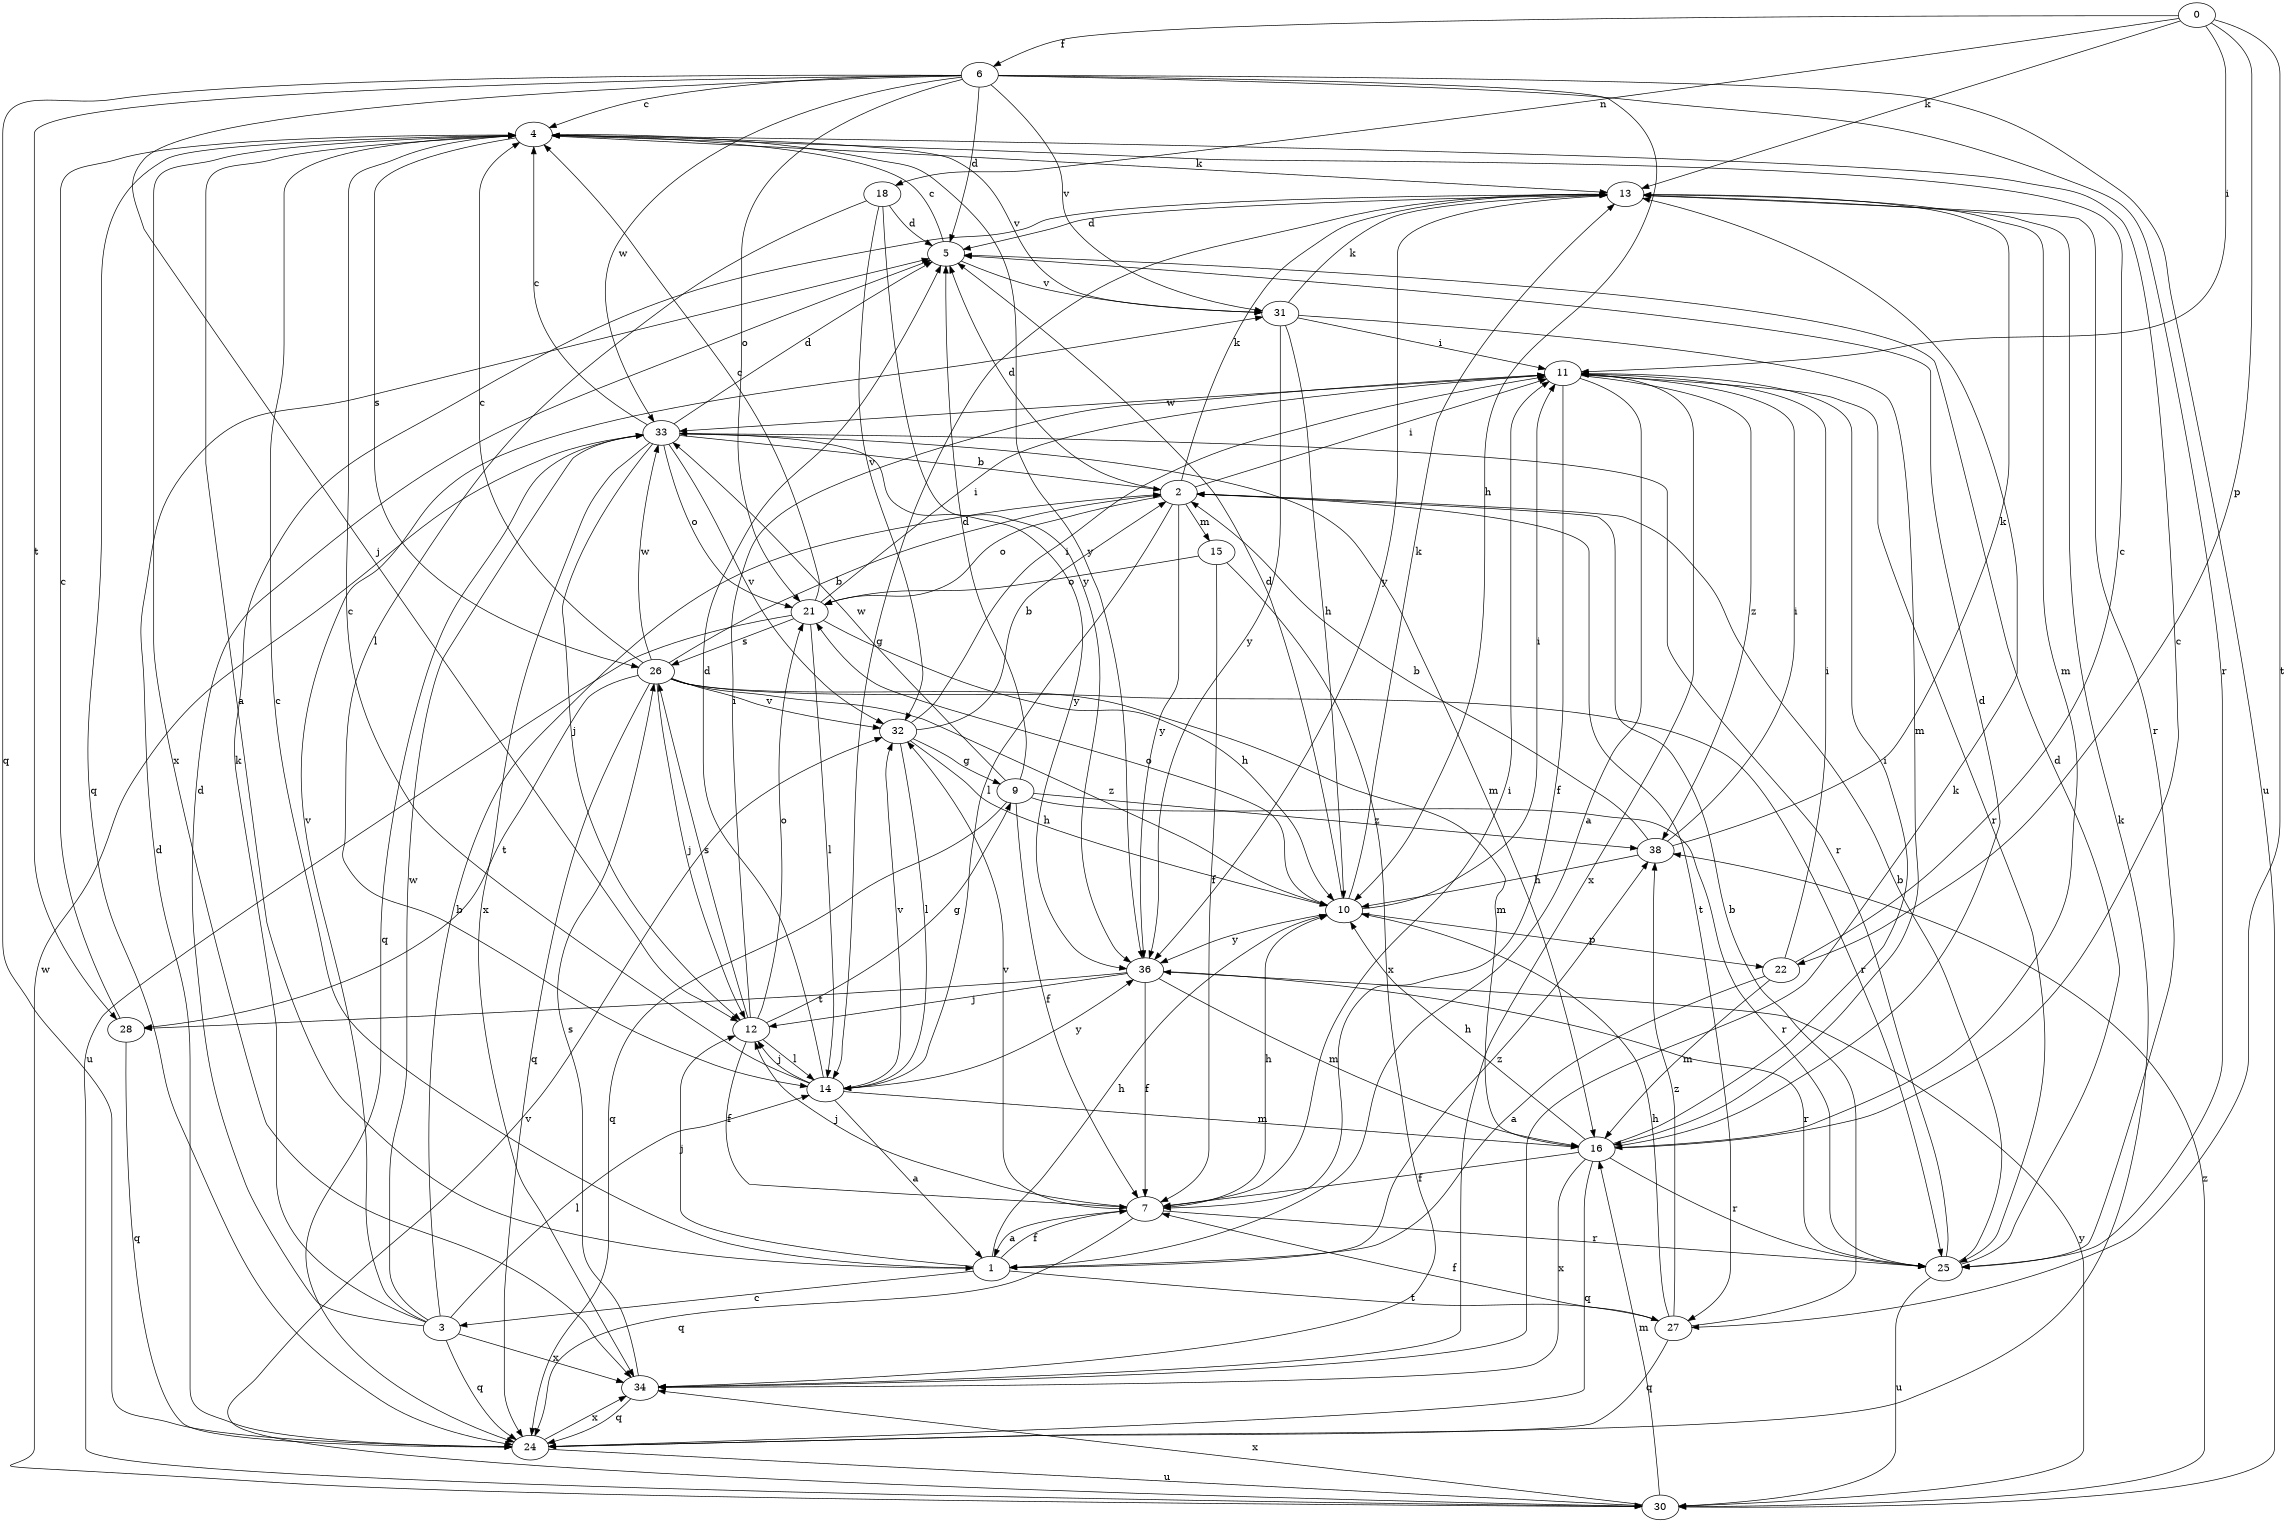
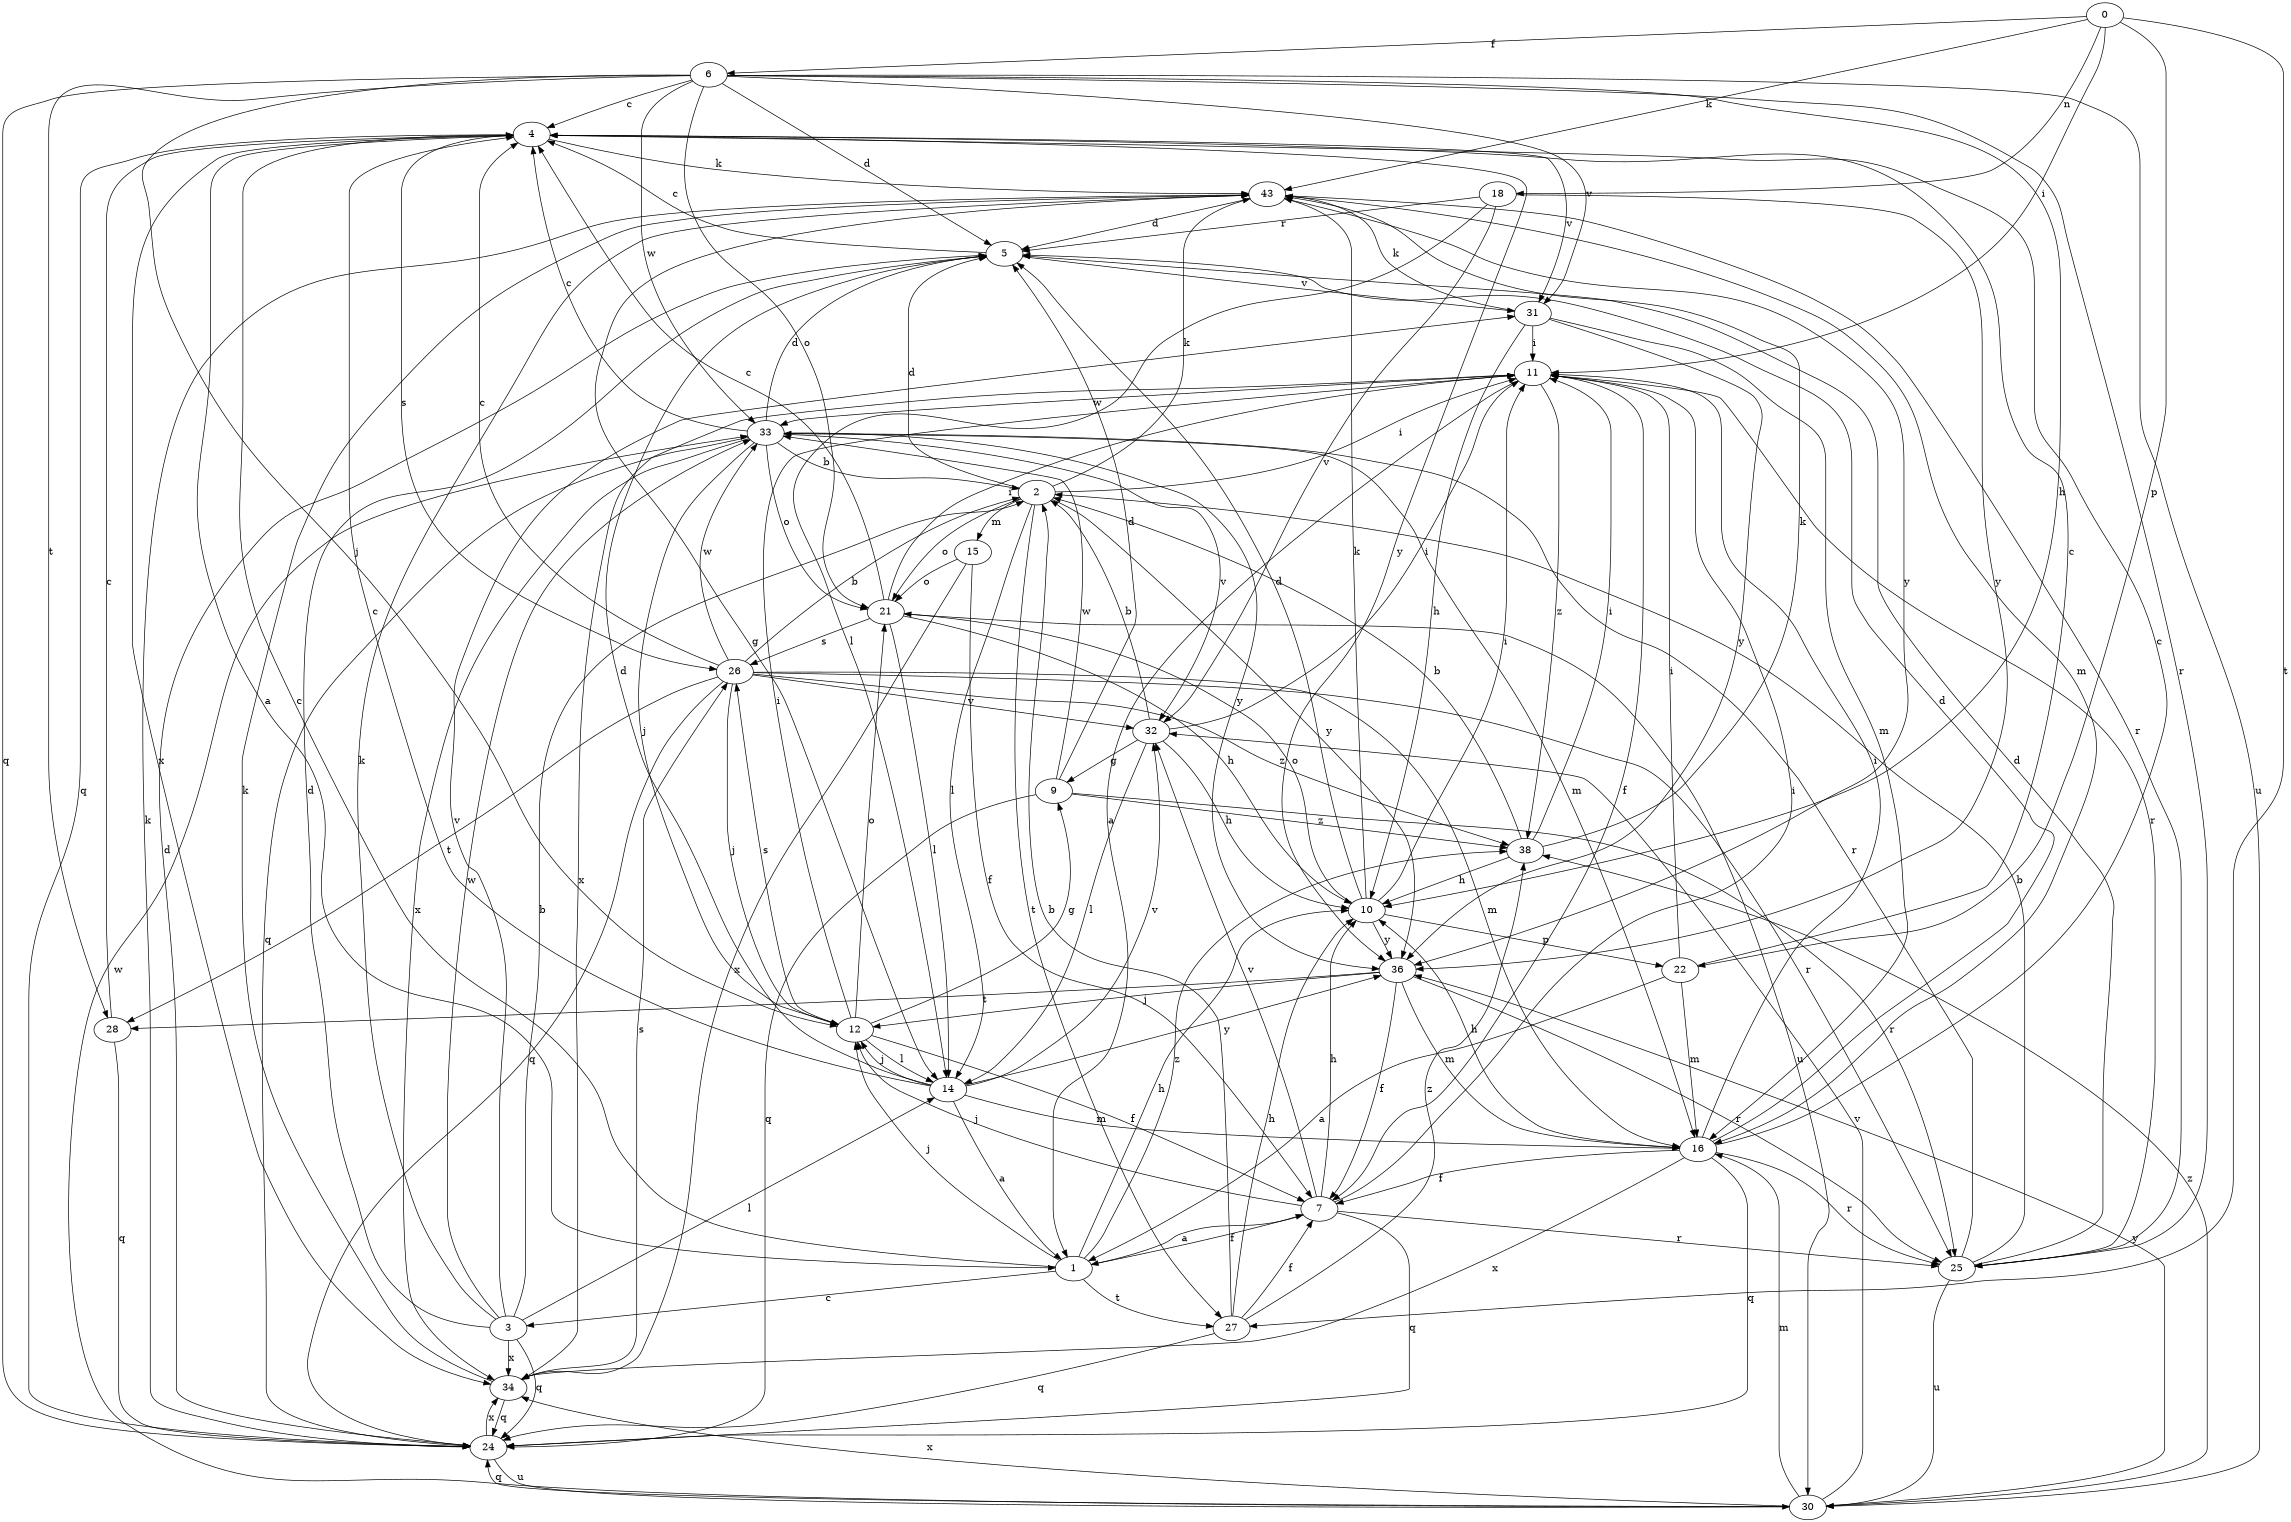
(1625, 194) -> (1267, 194)
(913, 224) -> (1283, 224)
(1007, 757) -> (1139, 710)
(1047, 1007) -> none
none -> (1133, 1503)
